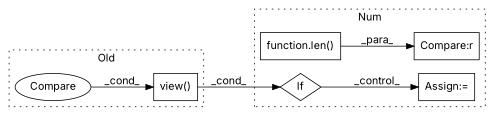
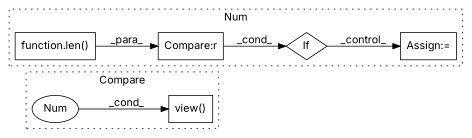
(106, 59) -> (122, 81)
(53, 87) -> (55, 109)
(235, 87) -> (251, 46)
